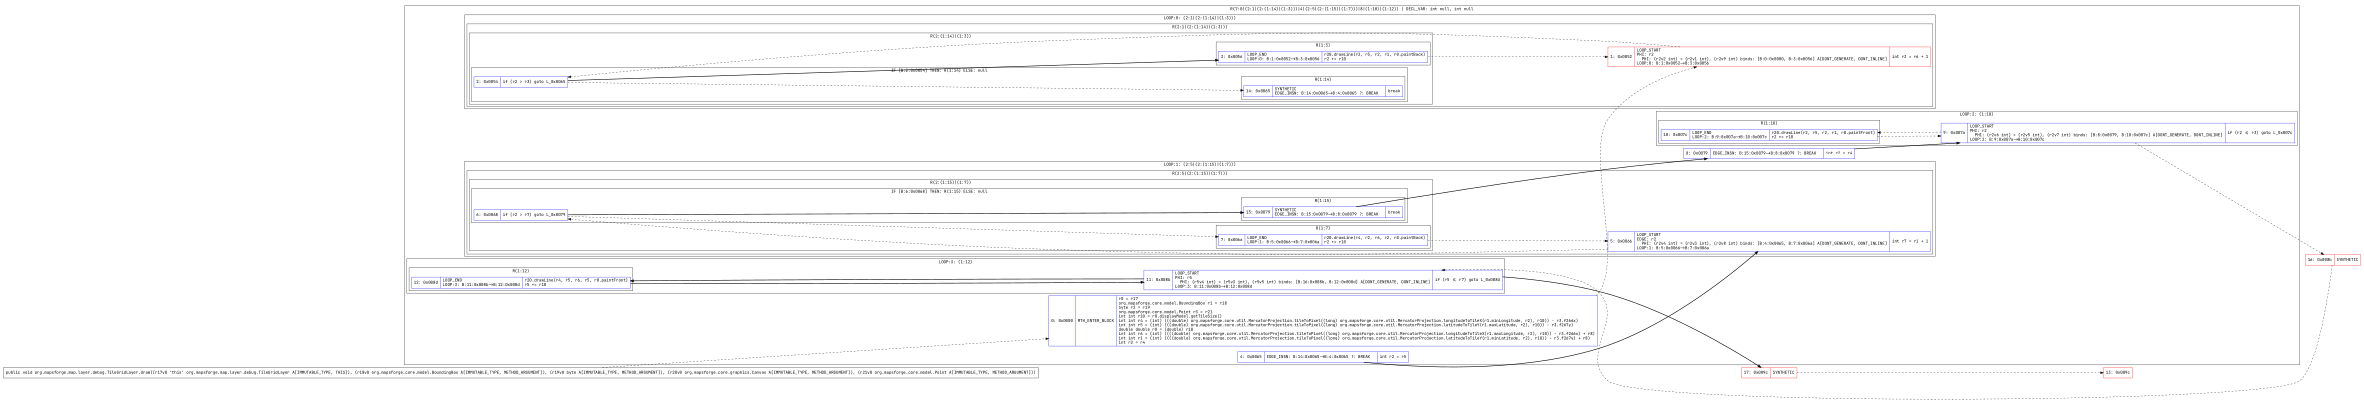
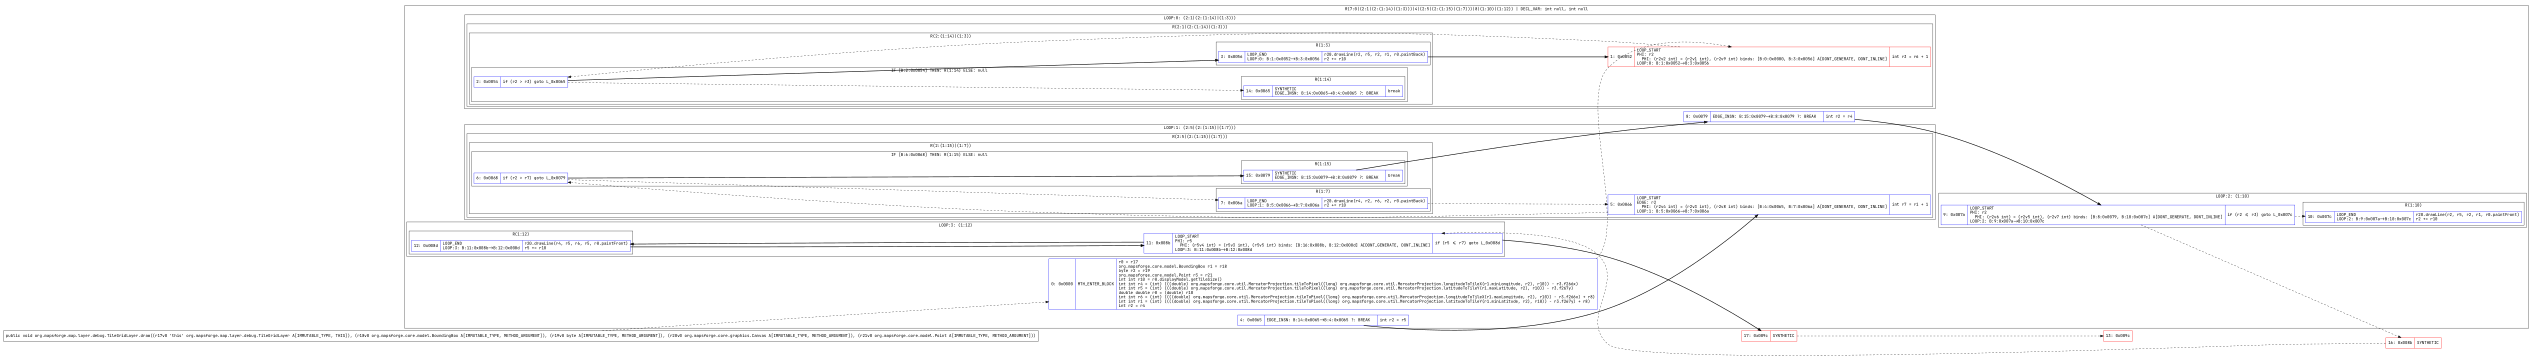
(1516, 57) -> (1516, 57)
(1908, 136) -> none
